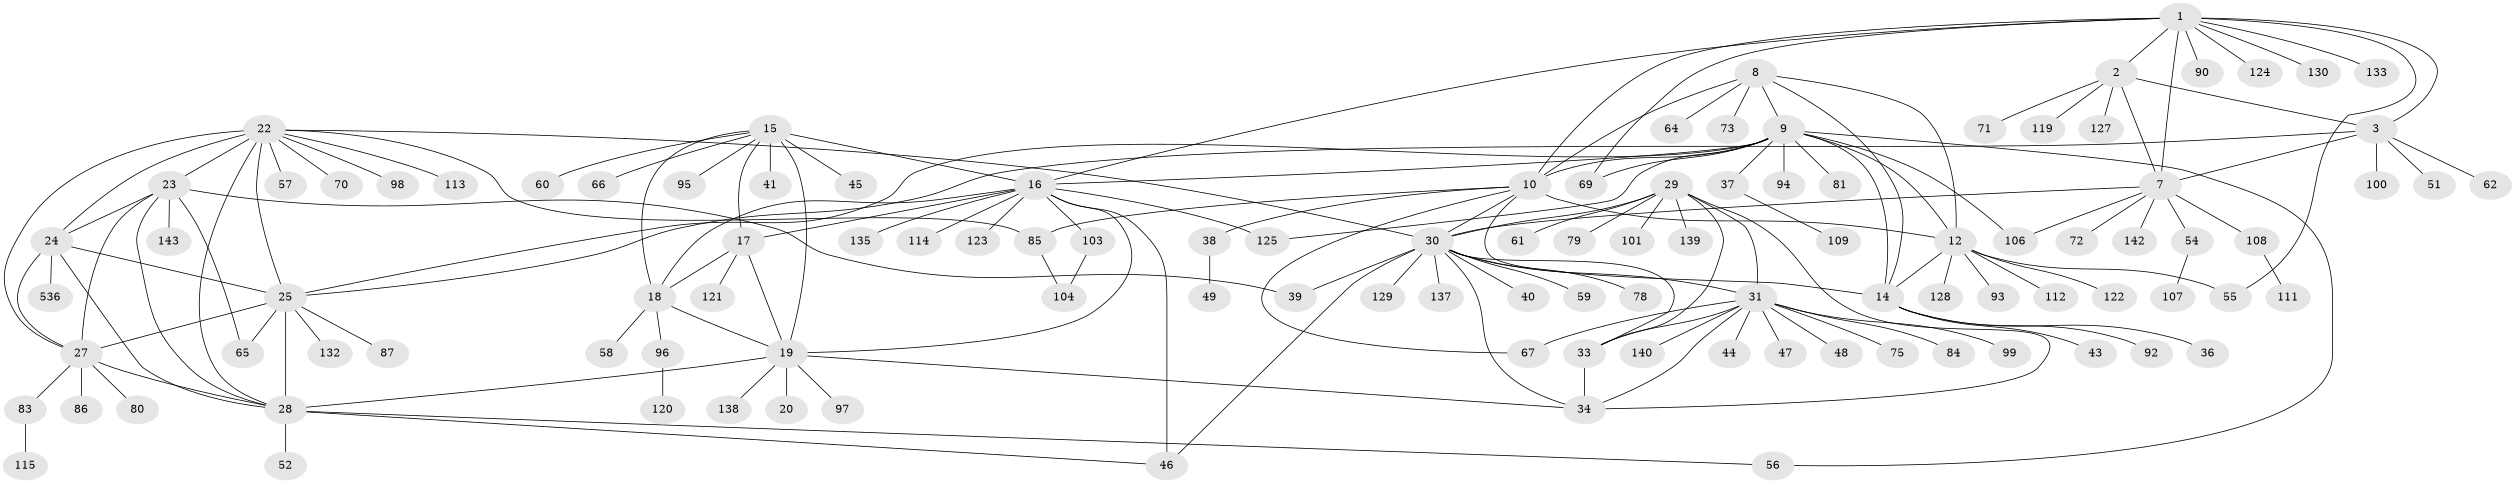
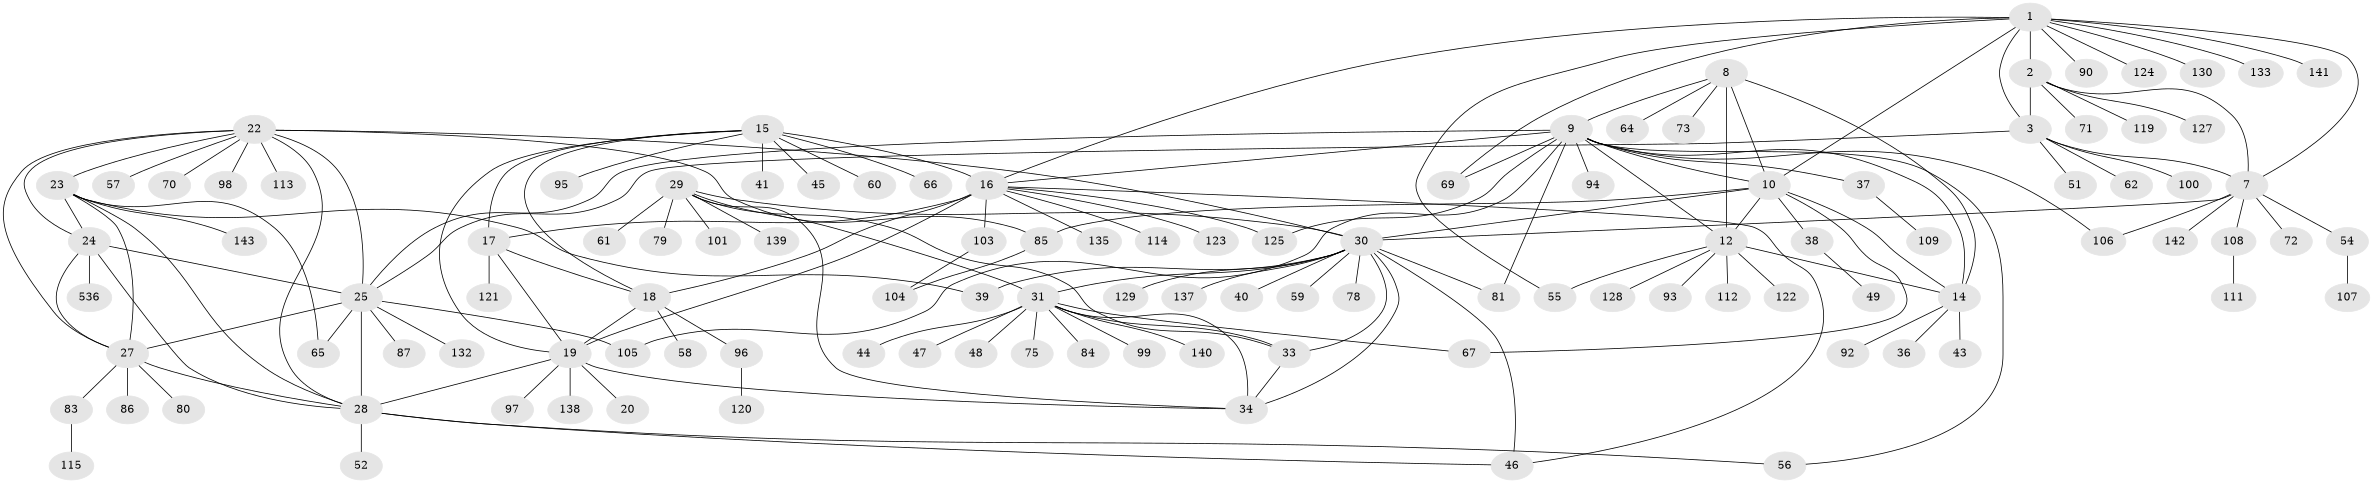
none -> (2319, 73)
none -> (1431, 269)
none -> (628, 354)
